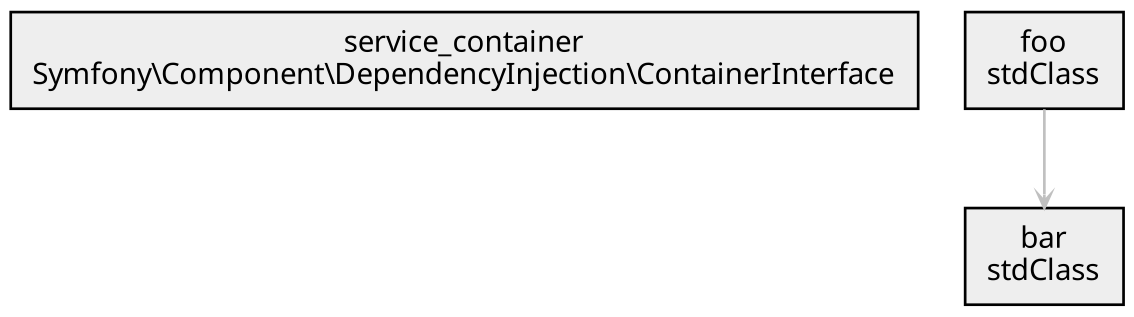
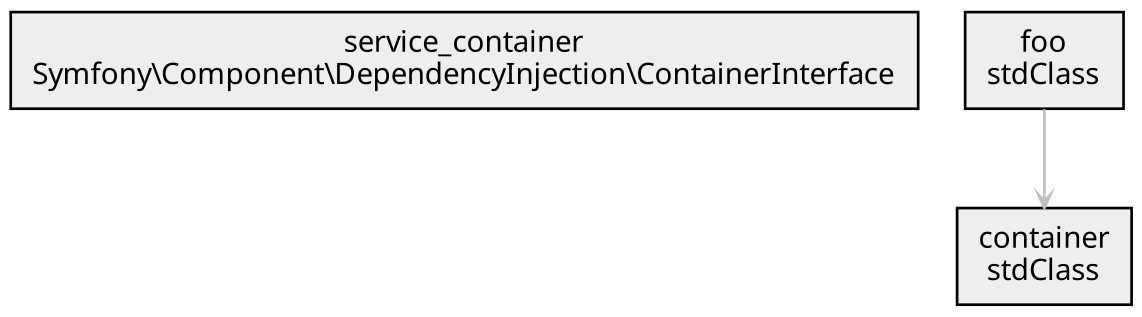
(1044, 256) -> (1044, 256)
